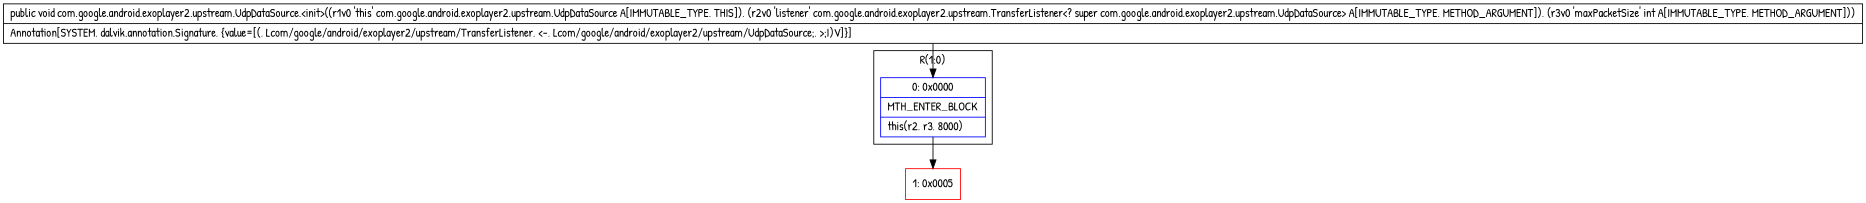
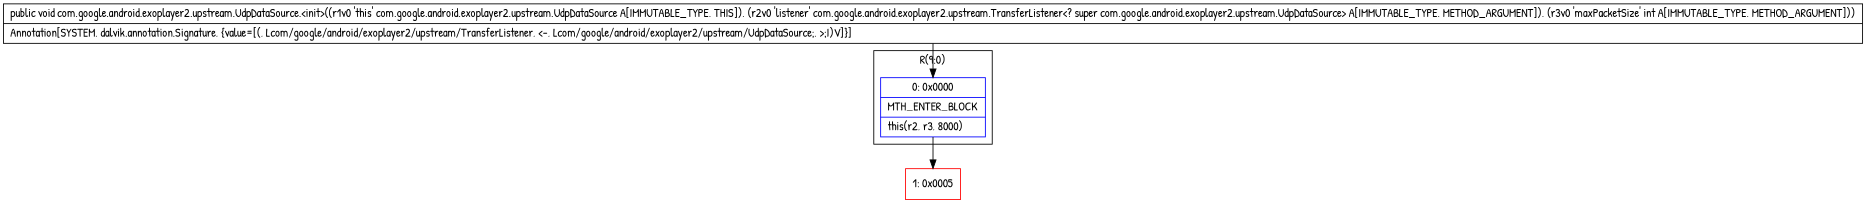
(933, 61) -> (933, 61)
